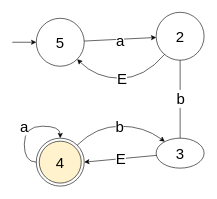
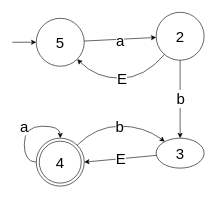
(180, 134) -> (180, 132)
(60, 162) -> (60, 162)
